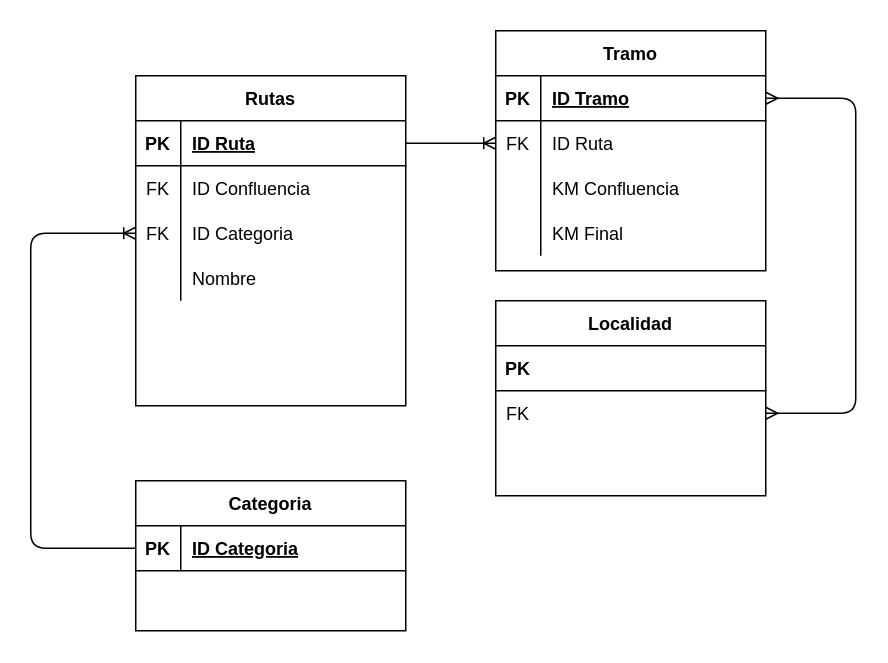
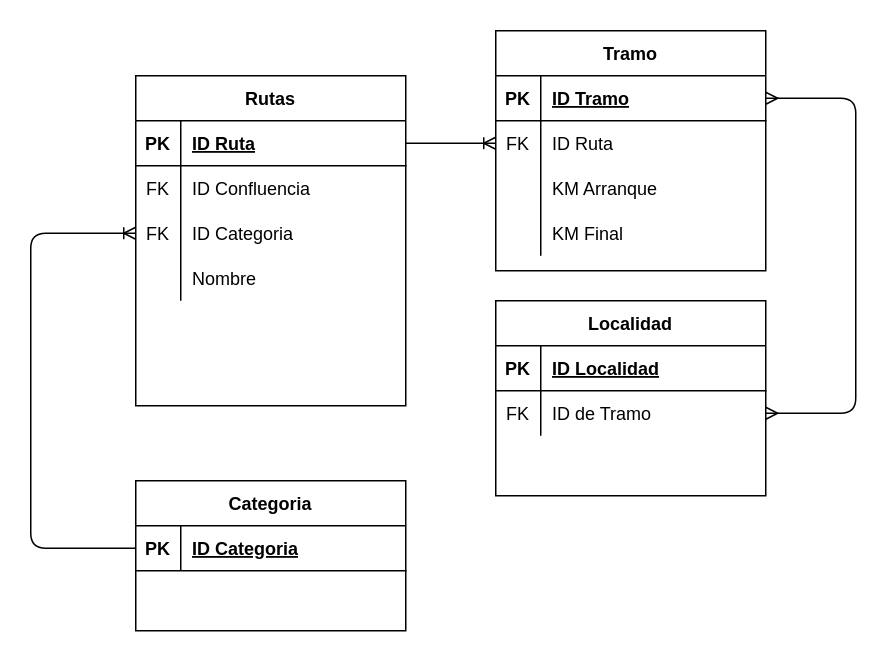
(616, 189) -> (605, 189)
none -> (653, 368)
none -> (653, 413)
